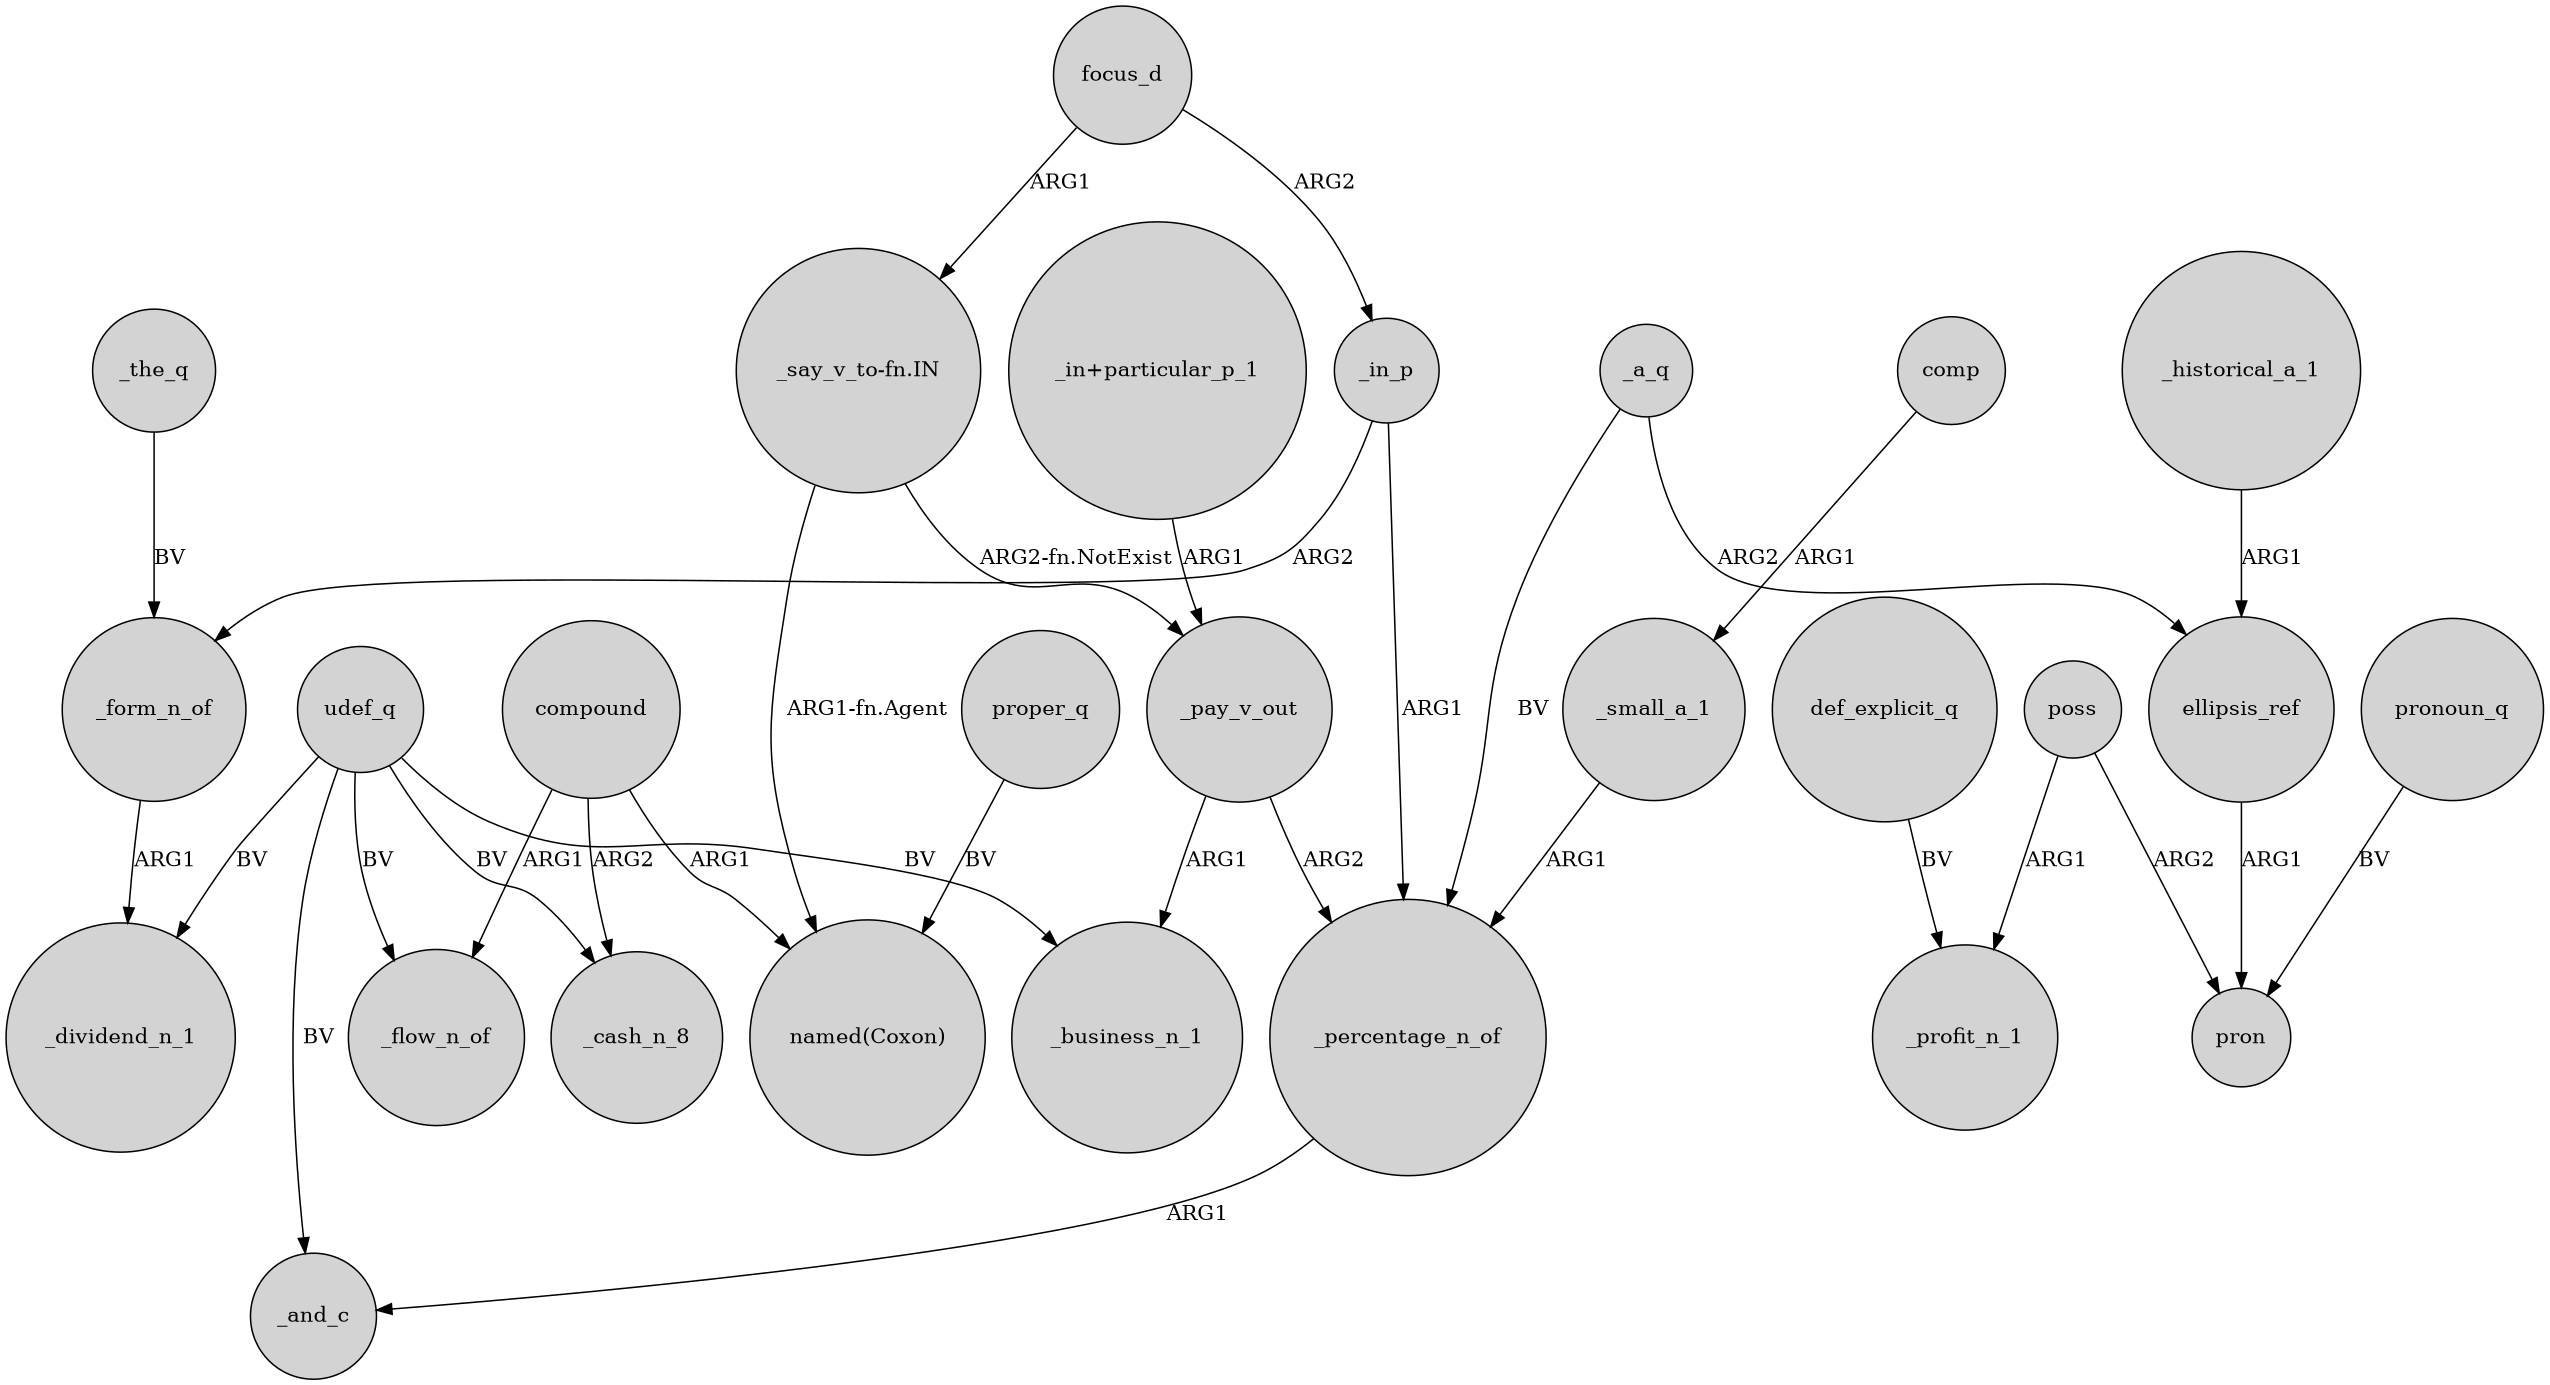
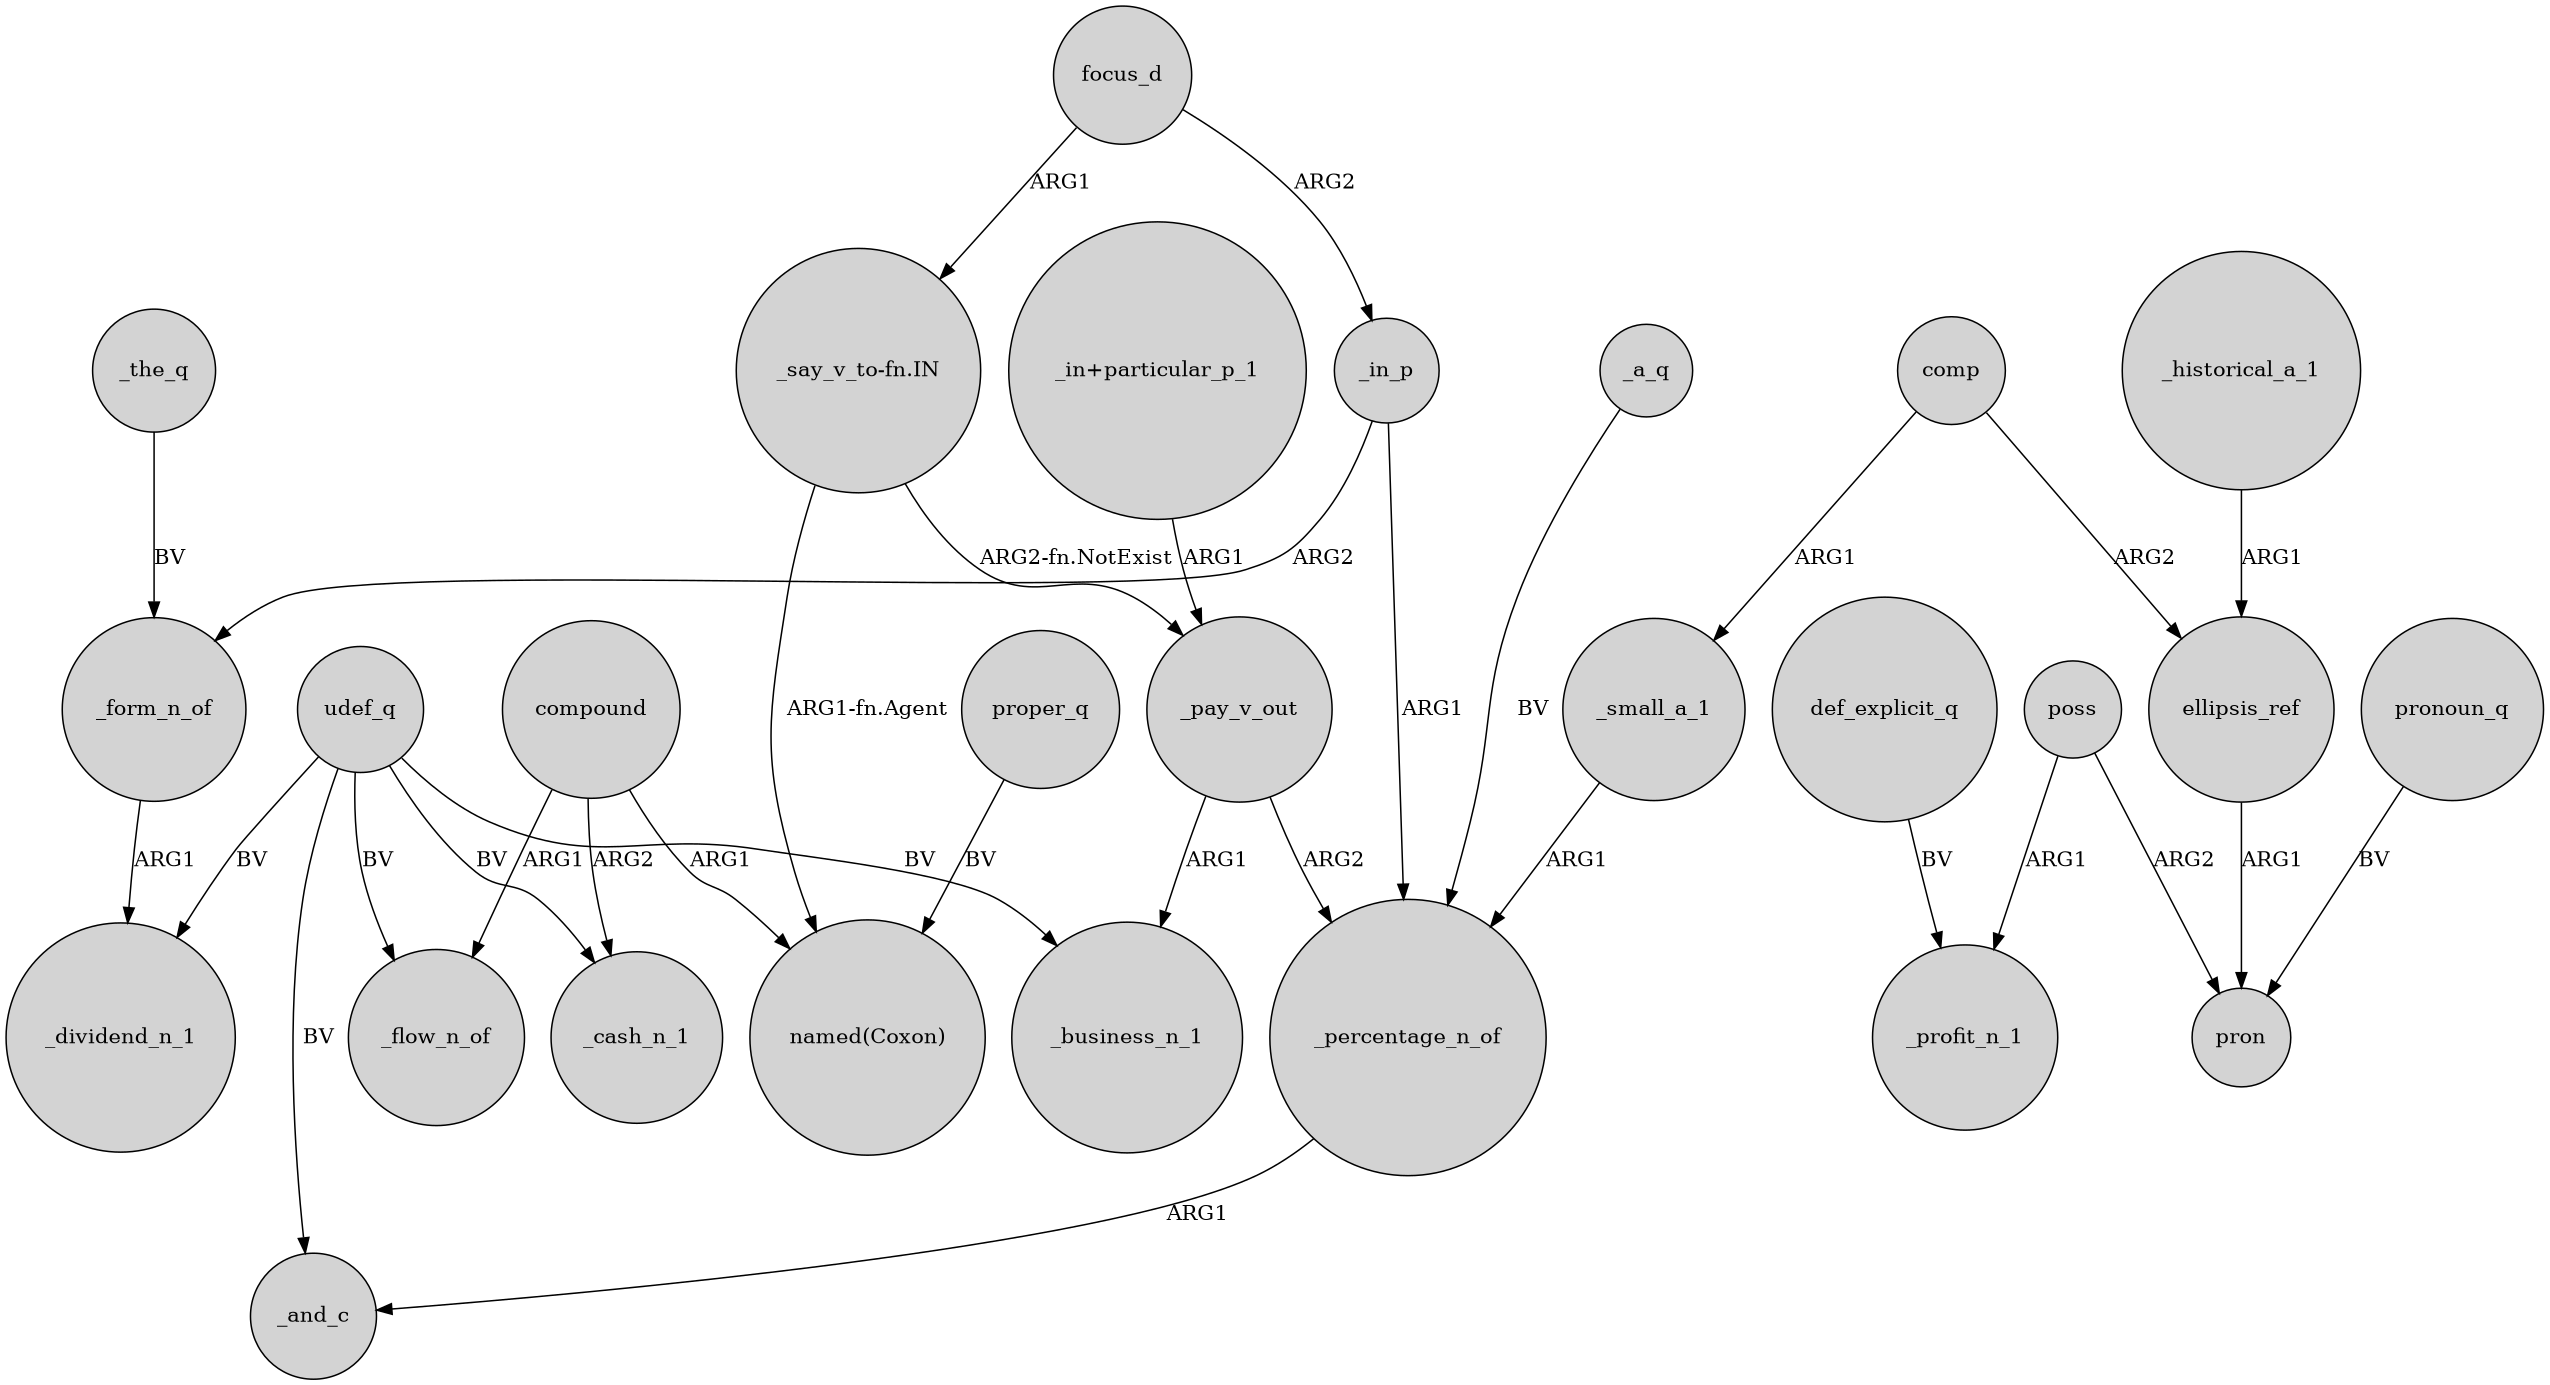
(1863, 592) -> (2079, 519)
(637, 1038) -> (637, 1038)
